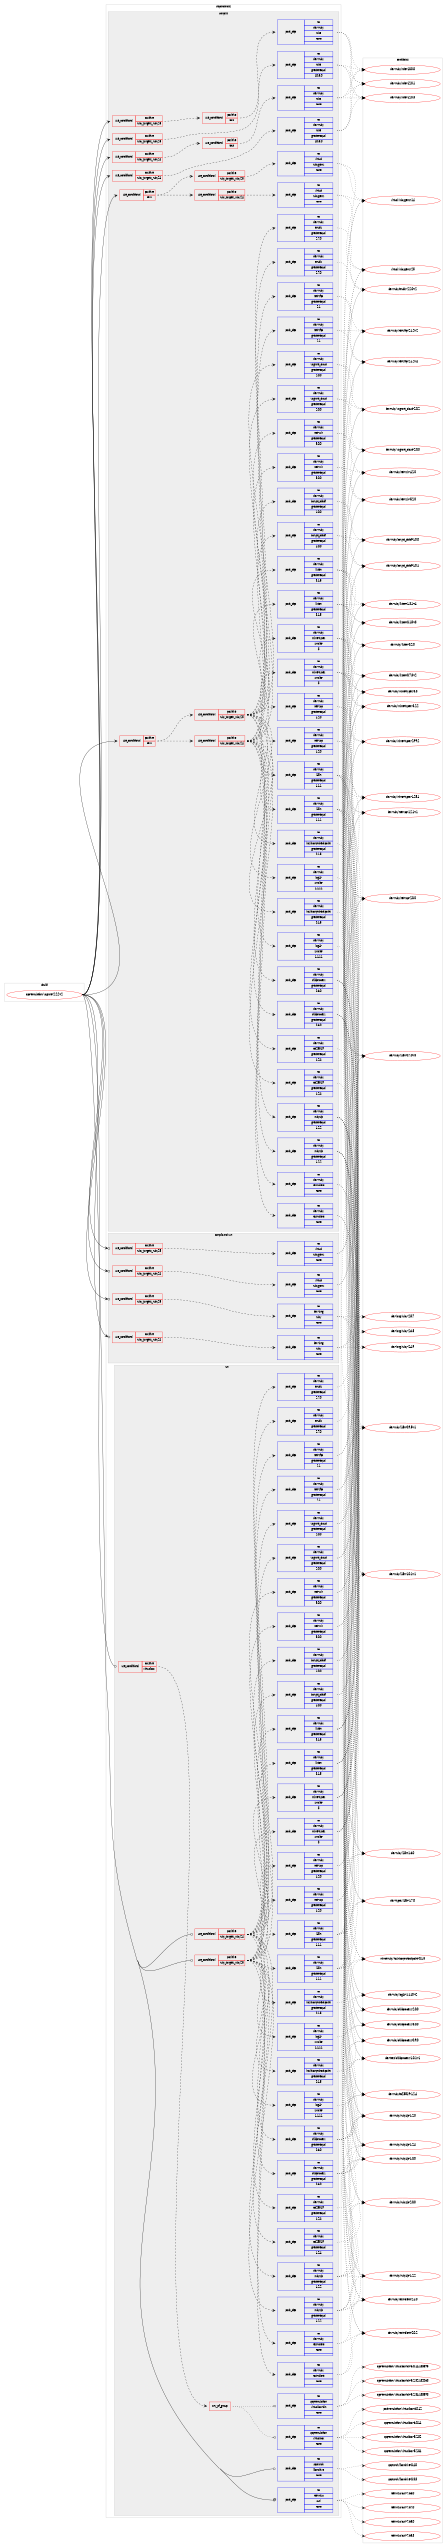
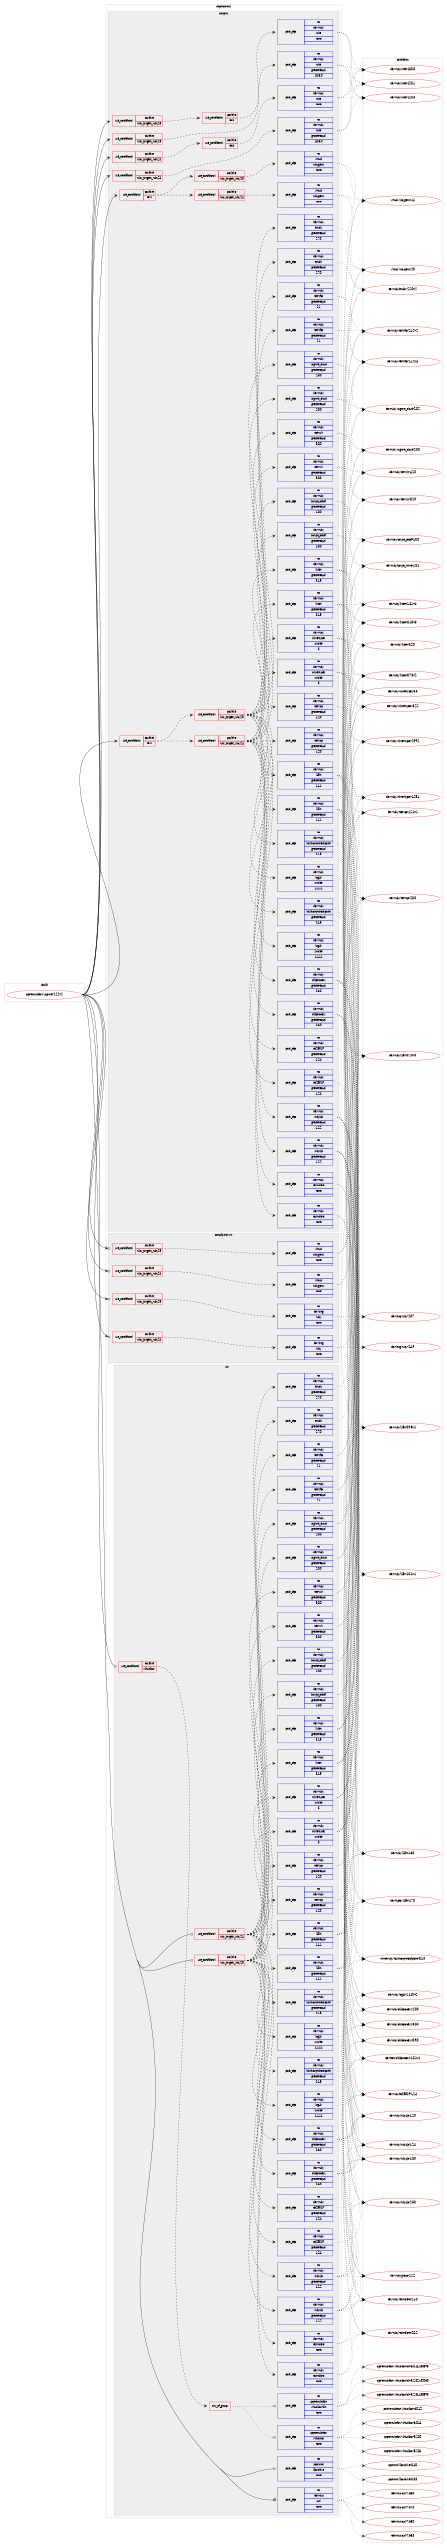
(403, 566) -> (403, 566)
(403, 1332) -> none
(403, 2276) -> (403, 2276)
